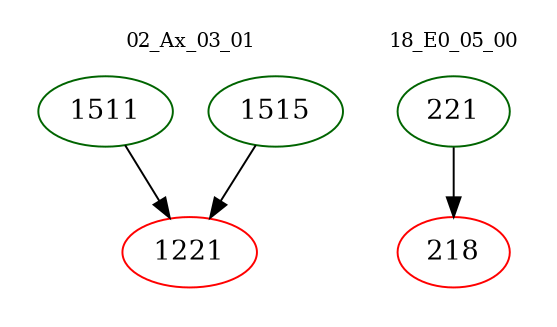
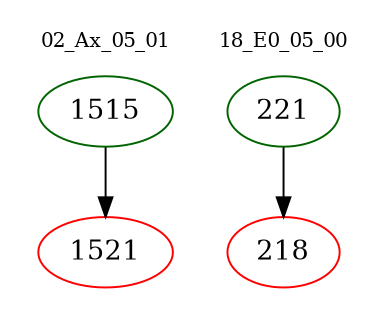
(191, 42) -> (106, 42)
(106, 111) -> none
(190, 252) -> (106, 252)
